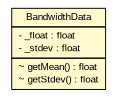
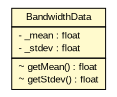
(47, 36) -> (50, 36)
